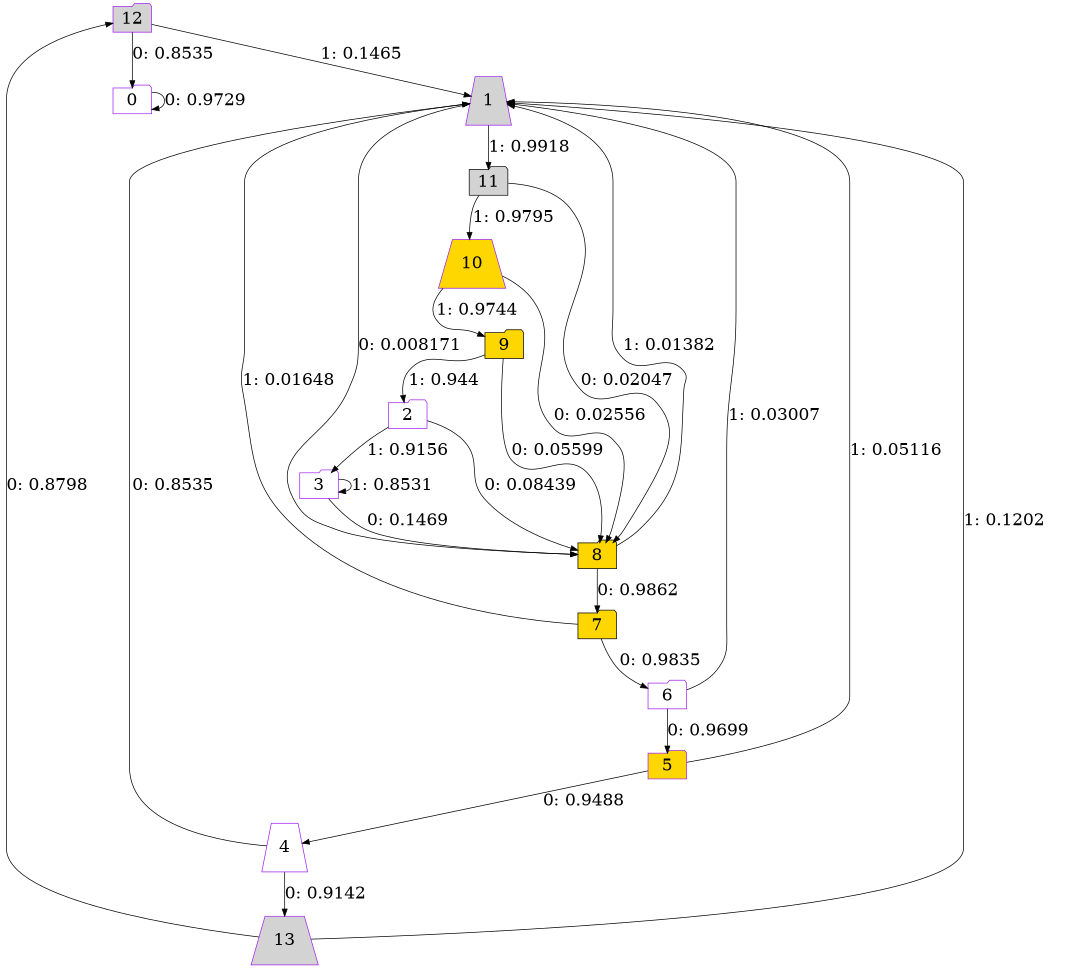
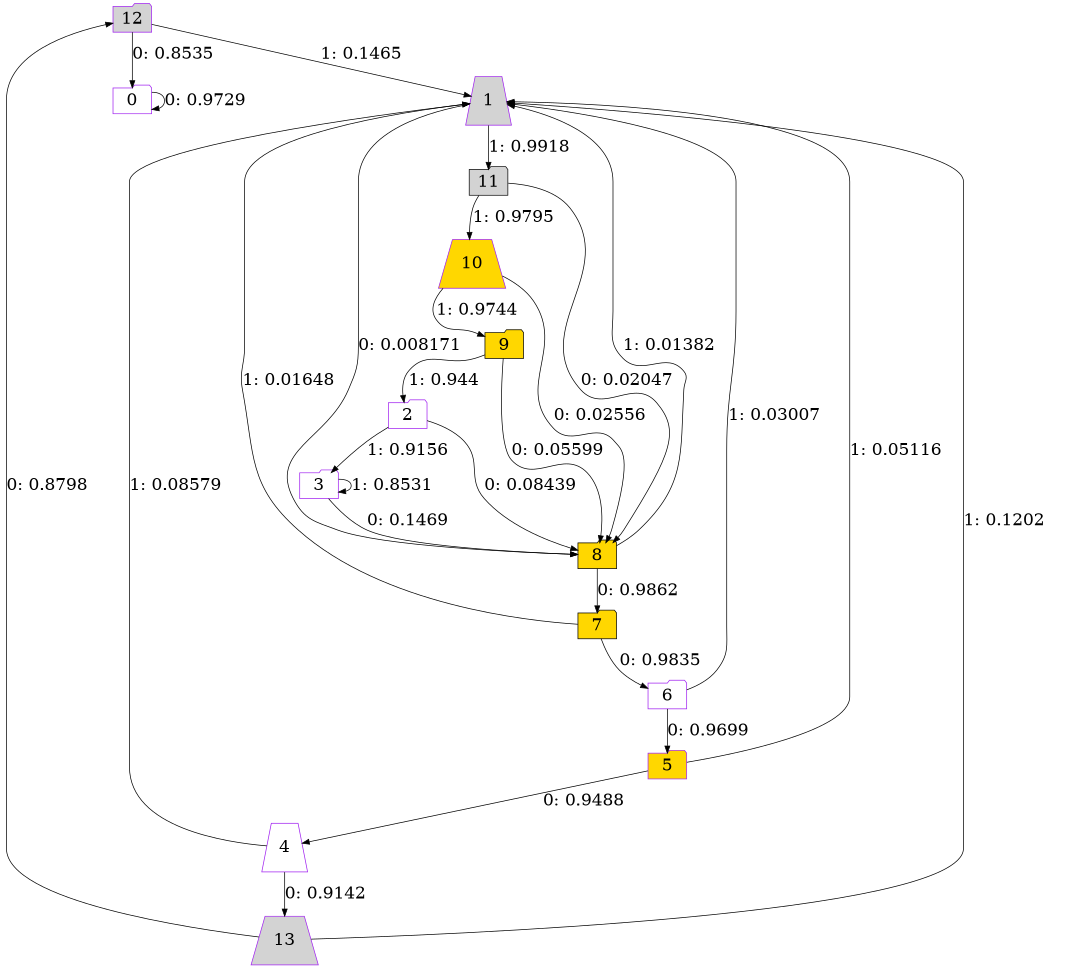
(181, 486) -> (181, 486)
